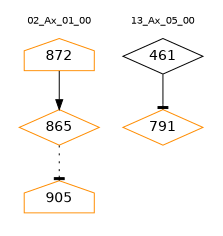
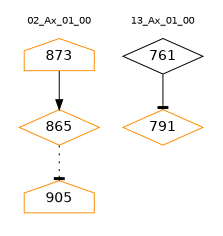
(163, 21) -> (163, 21)
(59, 56) -> (59, 56)
(163, 56) -> (163, 56)
